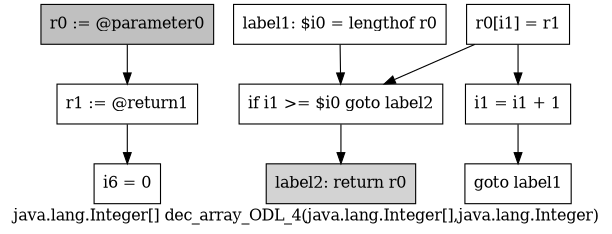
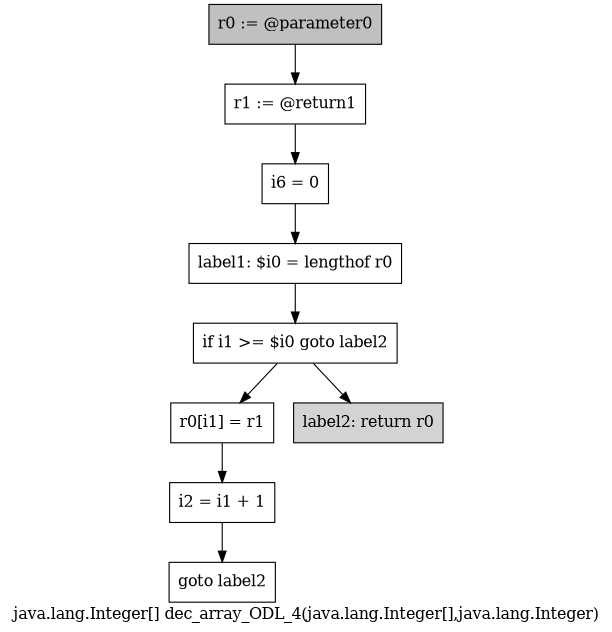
(435, 62) -> (263, 379)
(518, 104) -> (222, 503)
(518, 184) -> (222, 582)
none -> (295, 218)
